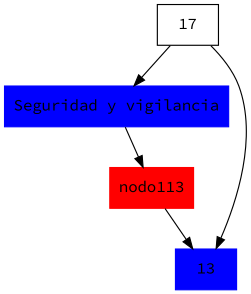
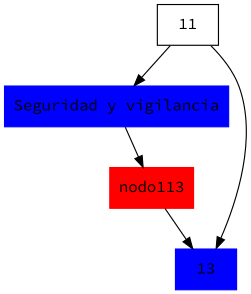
(188, 25) -> (188, 25)
